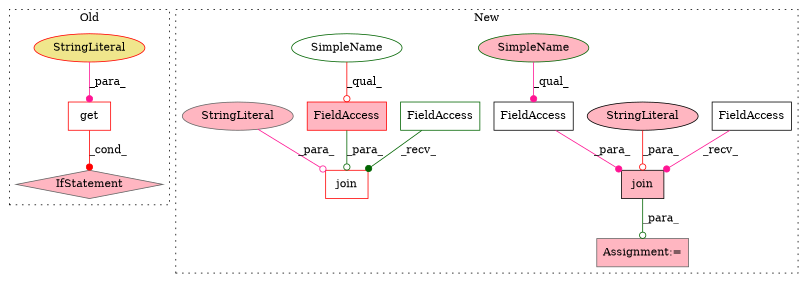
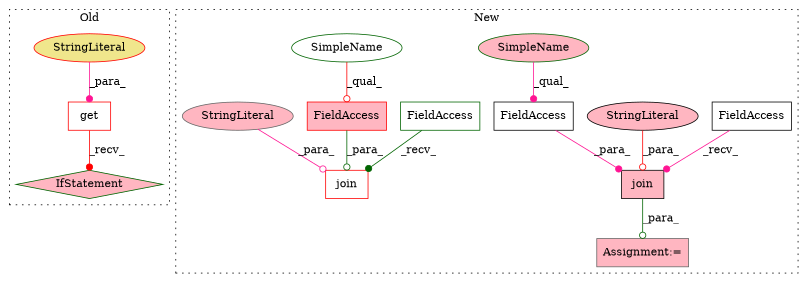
(108, 150) -> (107, 150)
(89, 184) -> (89, 184)
